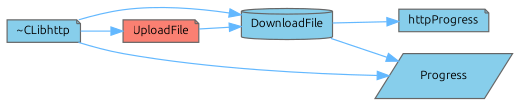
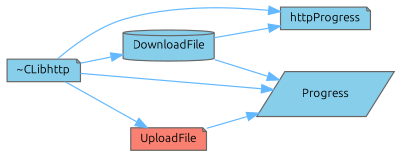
none -> (157, 12)
(214, 28) -> (227, 122)
